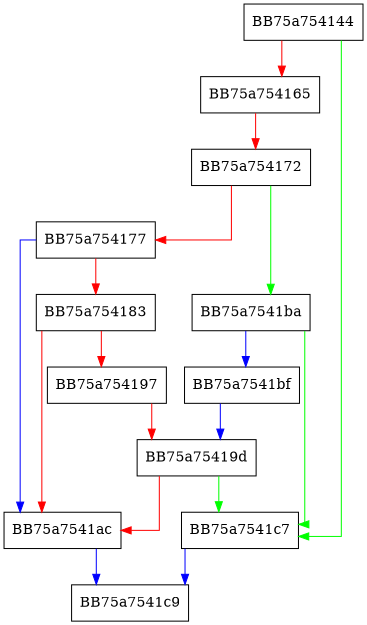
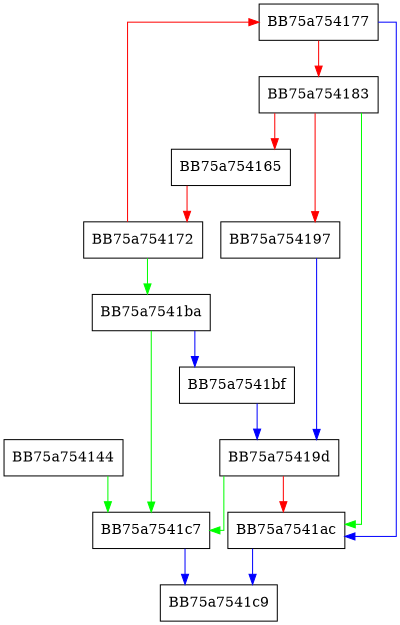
(282, 53) -> (275, 126)
(42, 416) -> (361, 322)
(152, 416) -> (317, 344)
